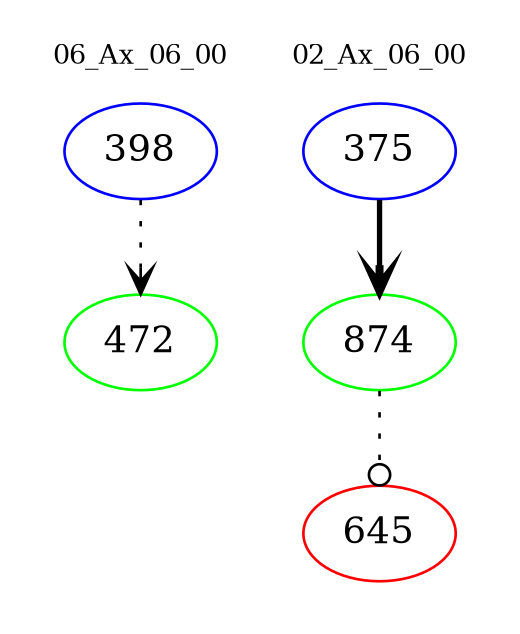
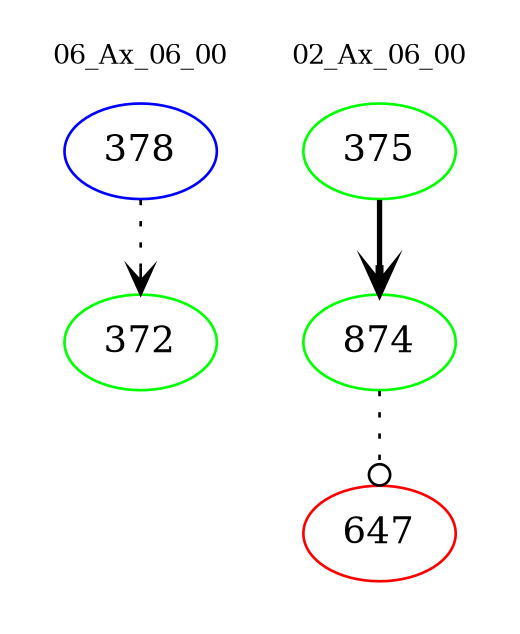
(141, 151) -> (141, 151)
(380, 151) -> (380, 151)
(141, 342) -> (141, 342)
(380, 533) -> (380, 533)
